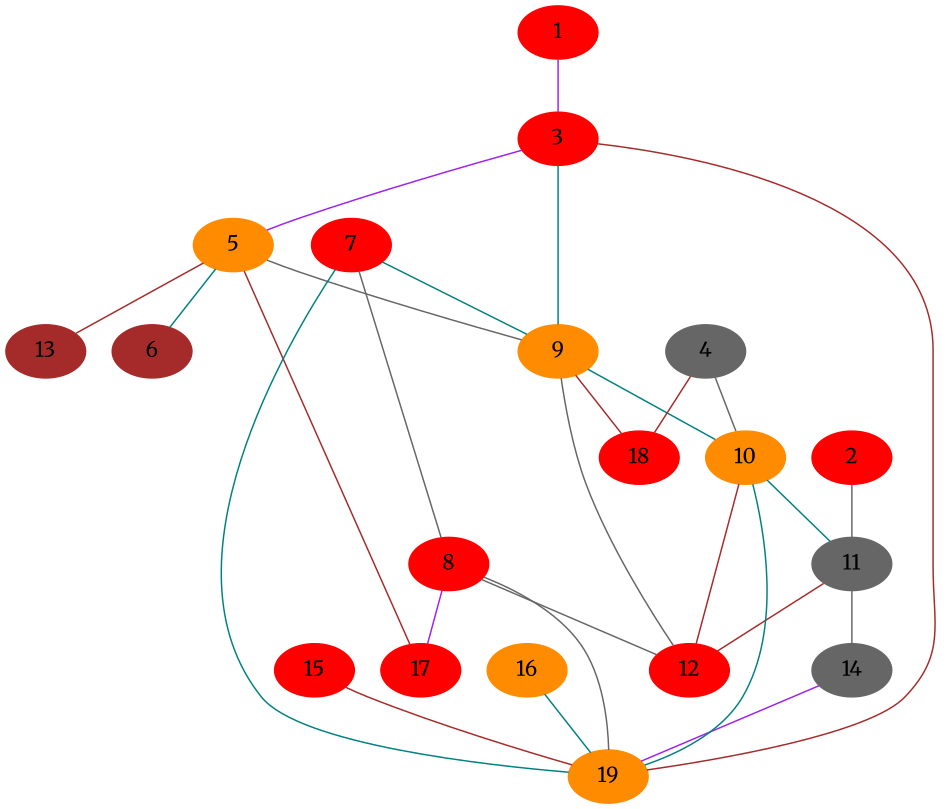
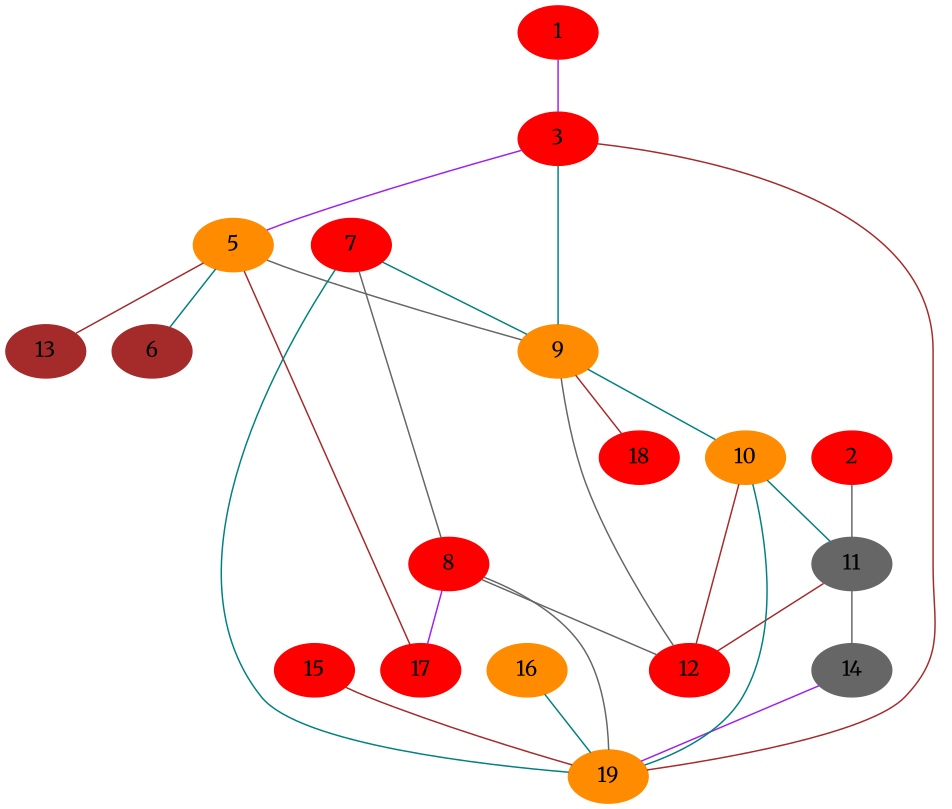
(706, 351) -> none
